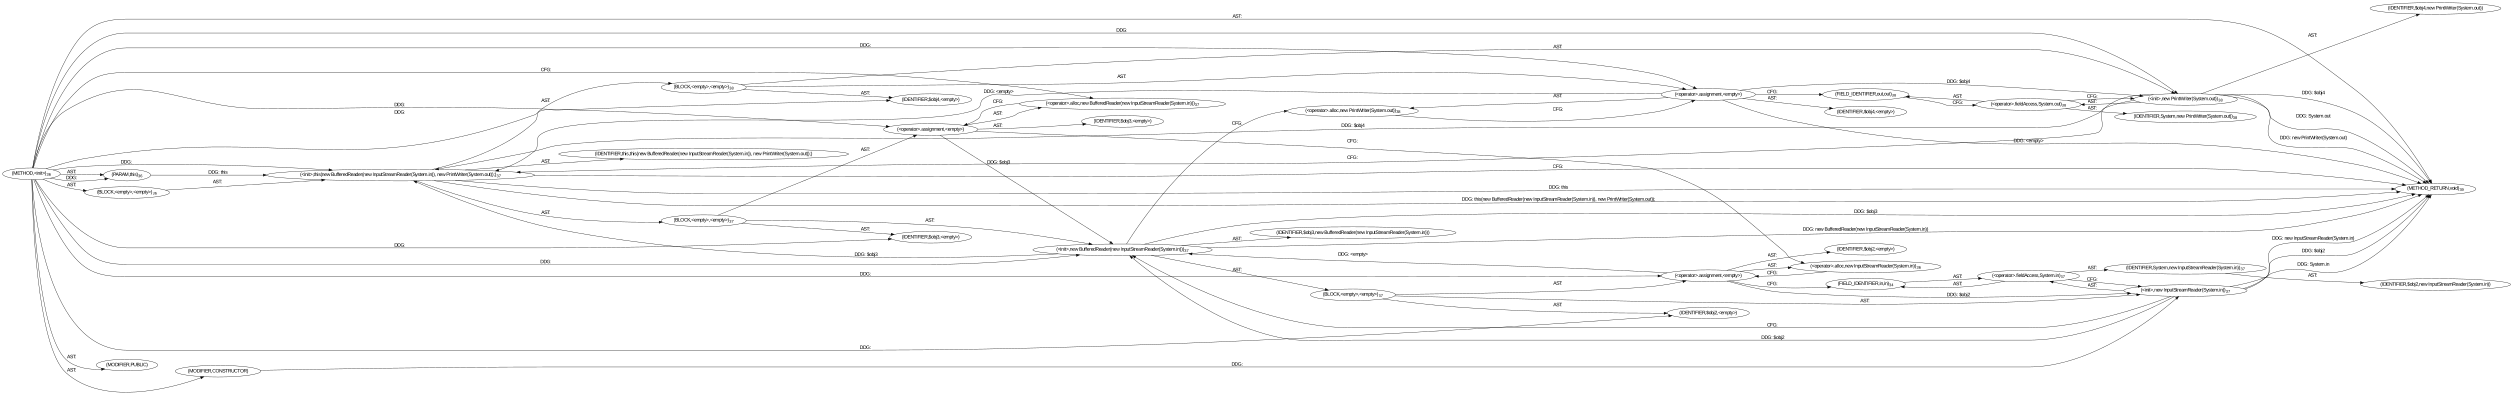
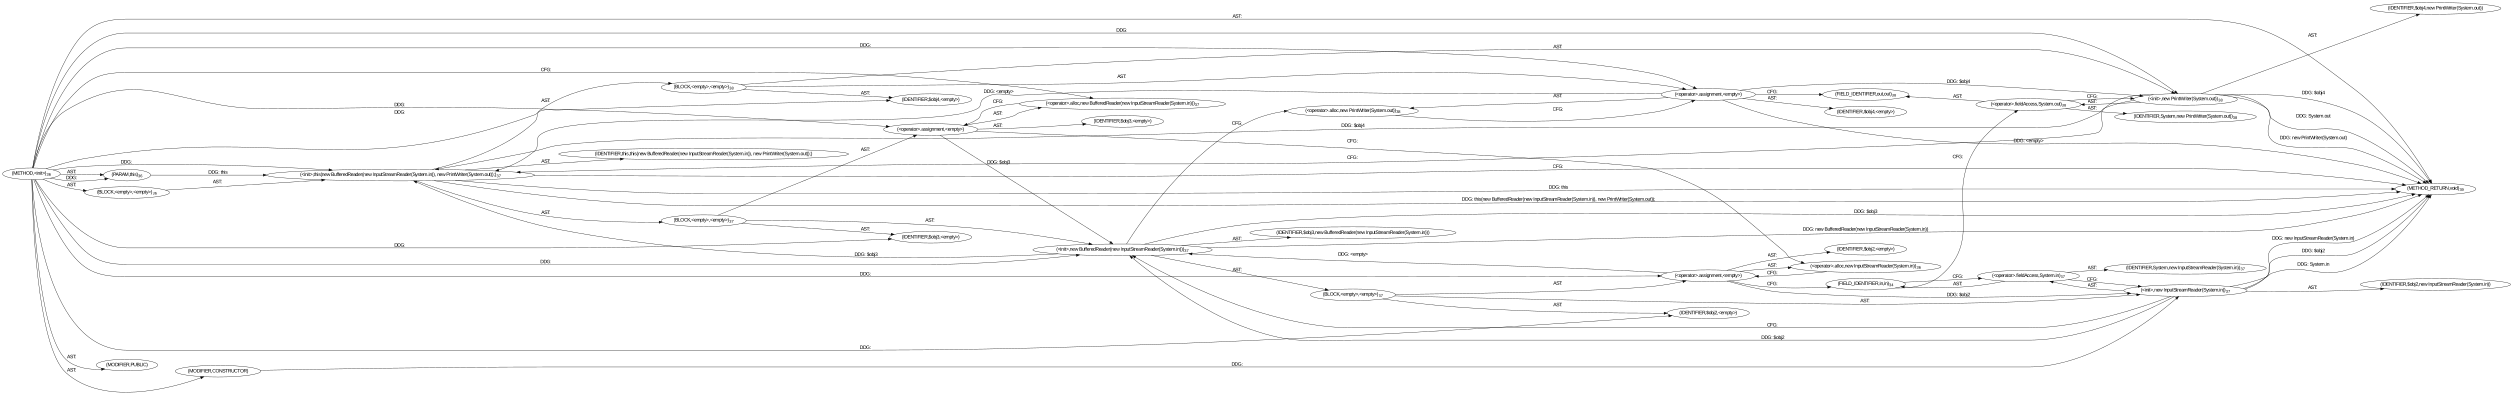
(1938, 103) -> (1963, 211)
(1958, 277) -> (1958, 277)
(2293, 279) -> (2313, 291)
